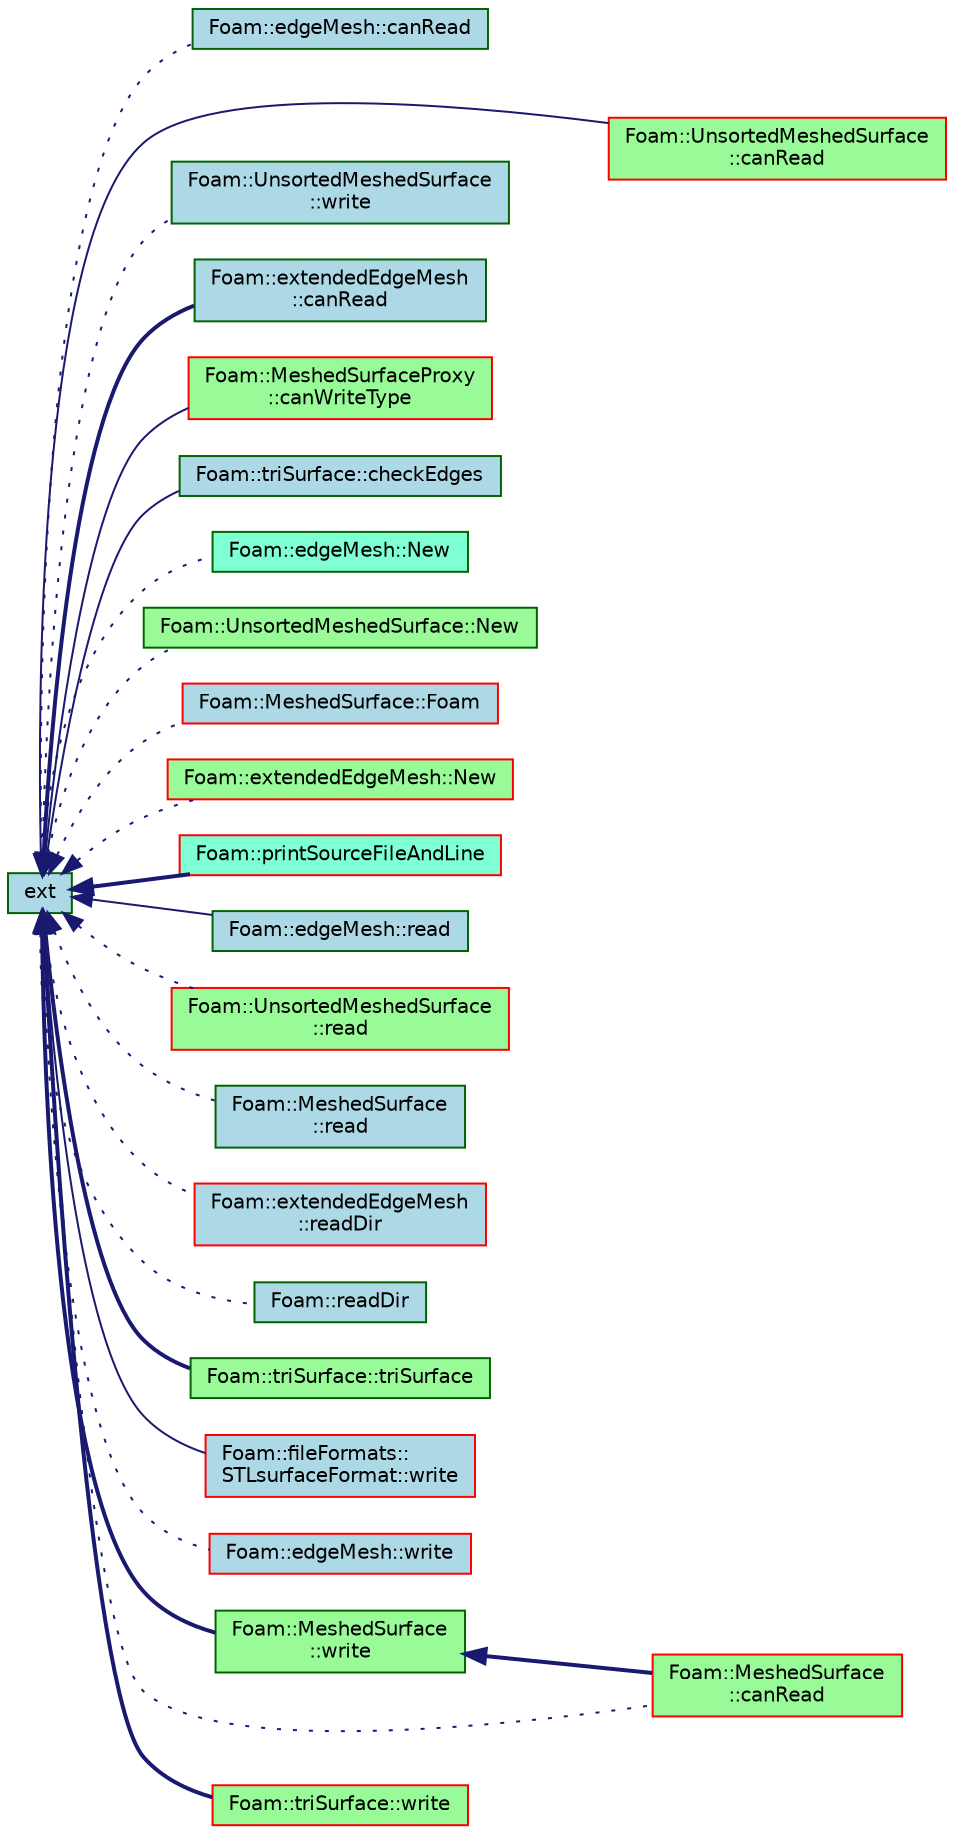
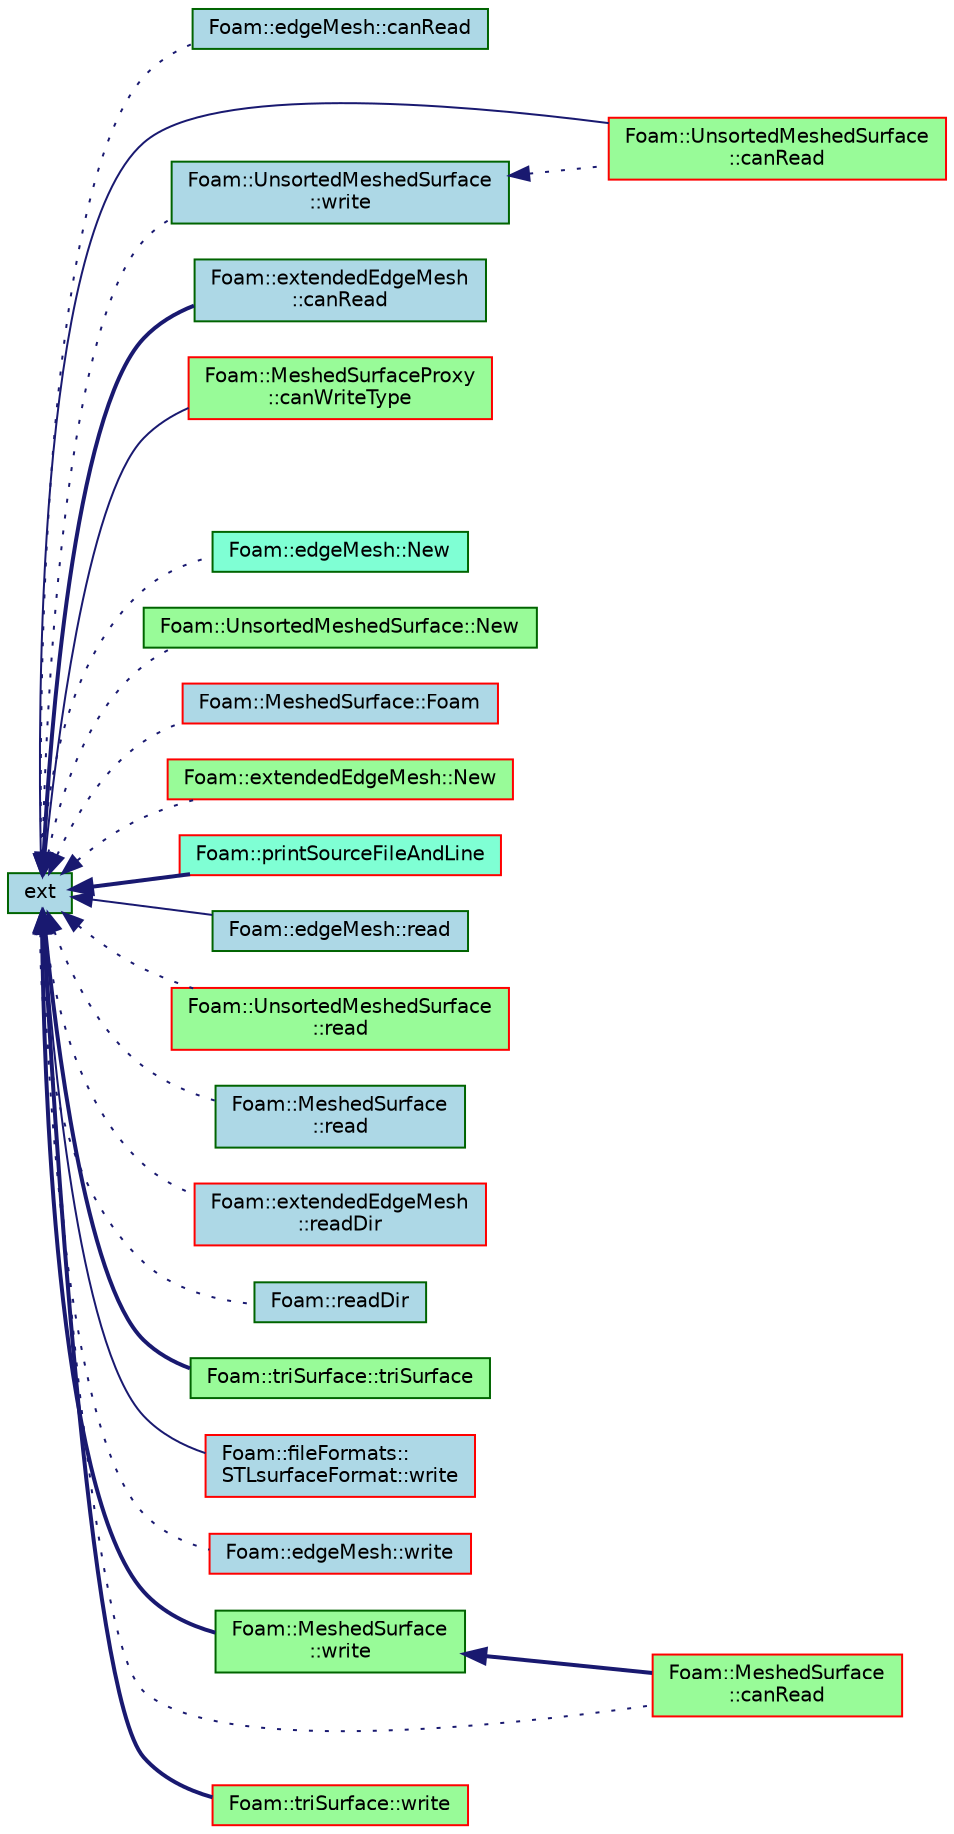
none -> (569, 170)
(340, 476) -> none
